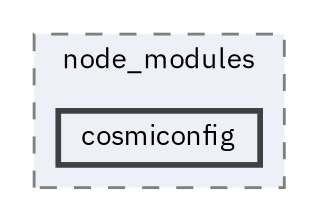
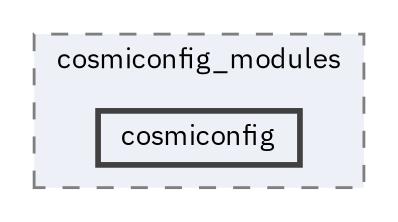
(159, 61) -> (199, 61)
